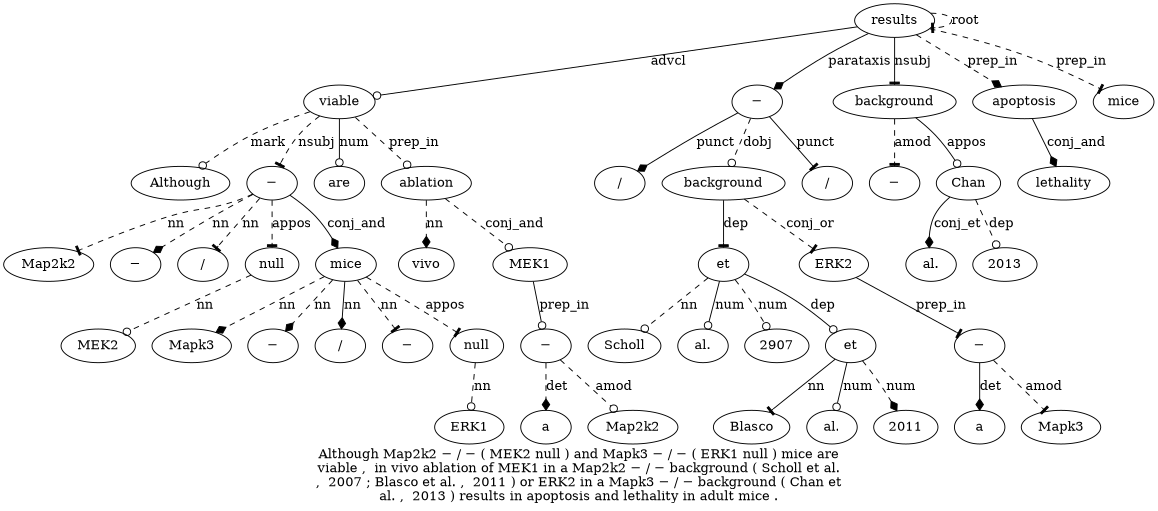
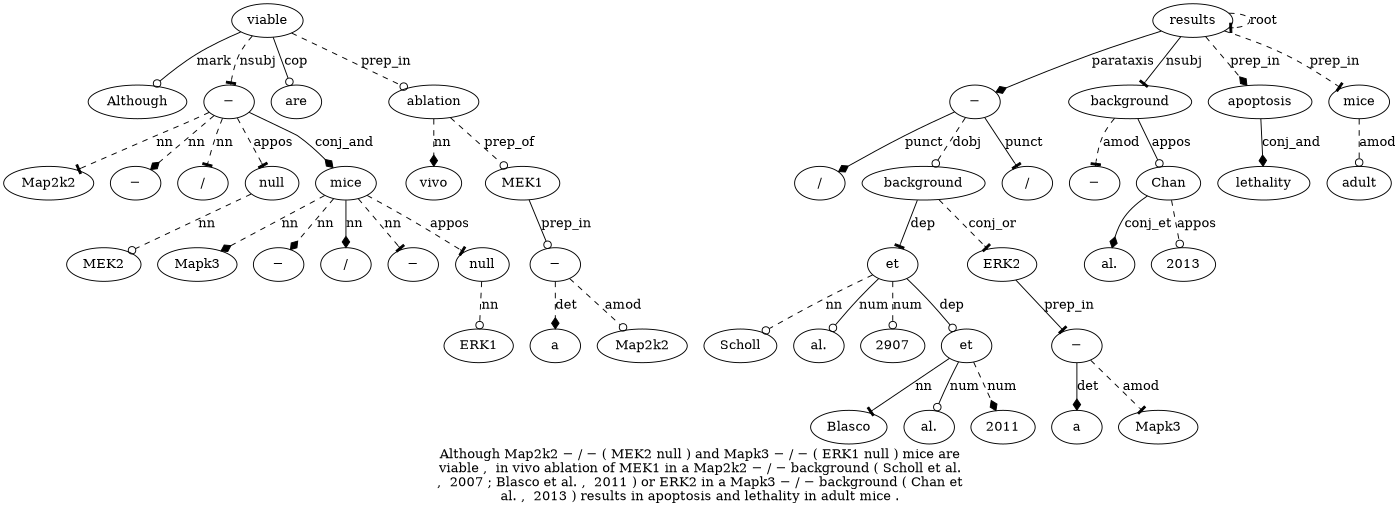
(619, 61) -> none
(256, 133) -> (198, 53)
(354, 143) -> (296, 61)
none -> (1359, 183)
(515, 224) -> (510, 143)
(1002, 224) -> (1197, 224)
